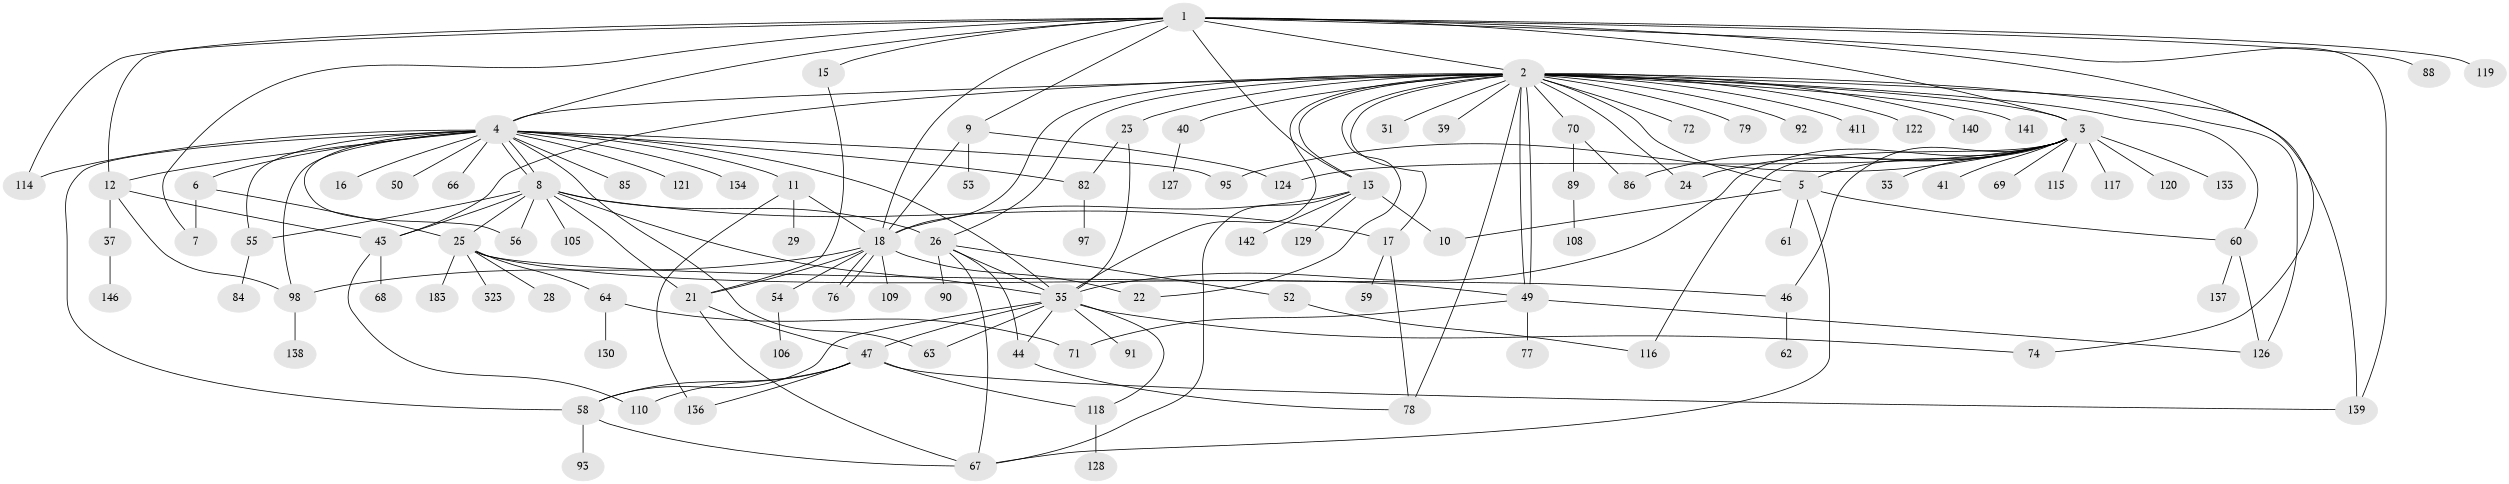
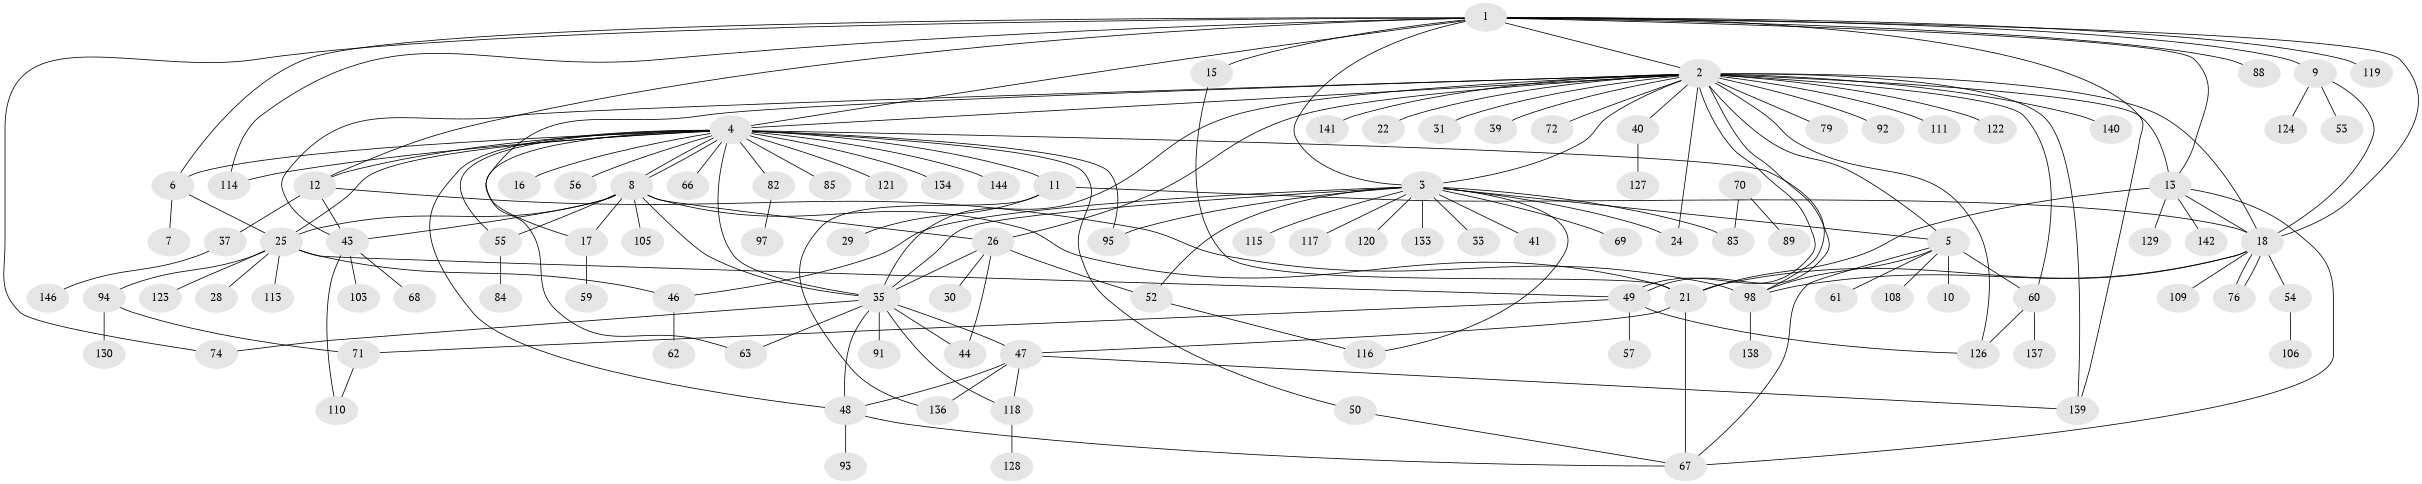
(616, 61) -> (799, 24)
(1549, 101) -> none
(1127, 130) -> none
(1858, 130) -> (1939, 130)
(1646, 164) -> (1269, 210)
none -> (395, 166)
none -> (999, 186)
(1630, 186) -> (1733, 242)
(528, 214) -> none
(1407, 214) -> (1923, 227)
(1574, 214) -> (1926, 265)
(979, 271) -> none
none -> (1812, 276)
none -> (359, 298)
(437, 298) -> (273, 298)
(493, 298) -> (160, 298)
(606, 298) -> (104, 298)
(946, 298) -> (950, 298)
(987, 348) -> (1520, 439)
(1528, 354) -> (1629, 354)
(753, 382) -> (348, 383)
(583, 411) -> (846, 411)
(1410, 411) -> none
